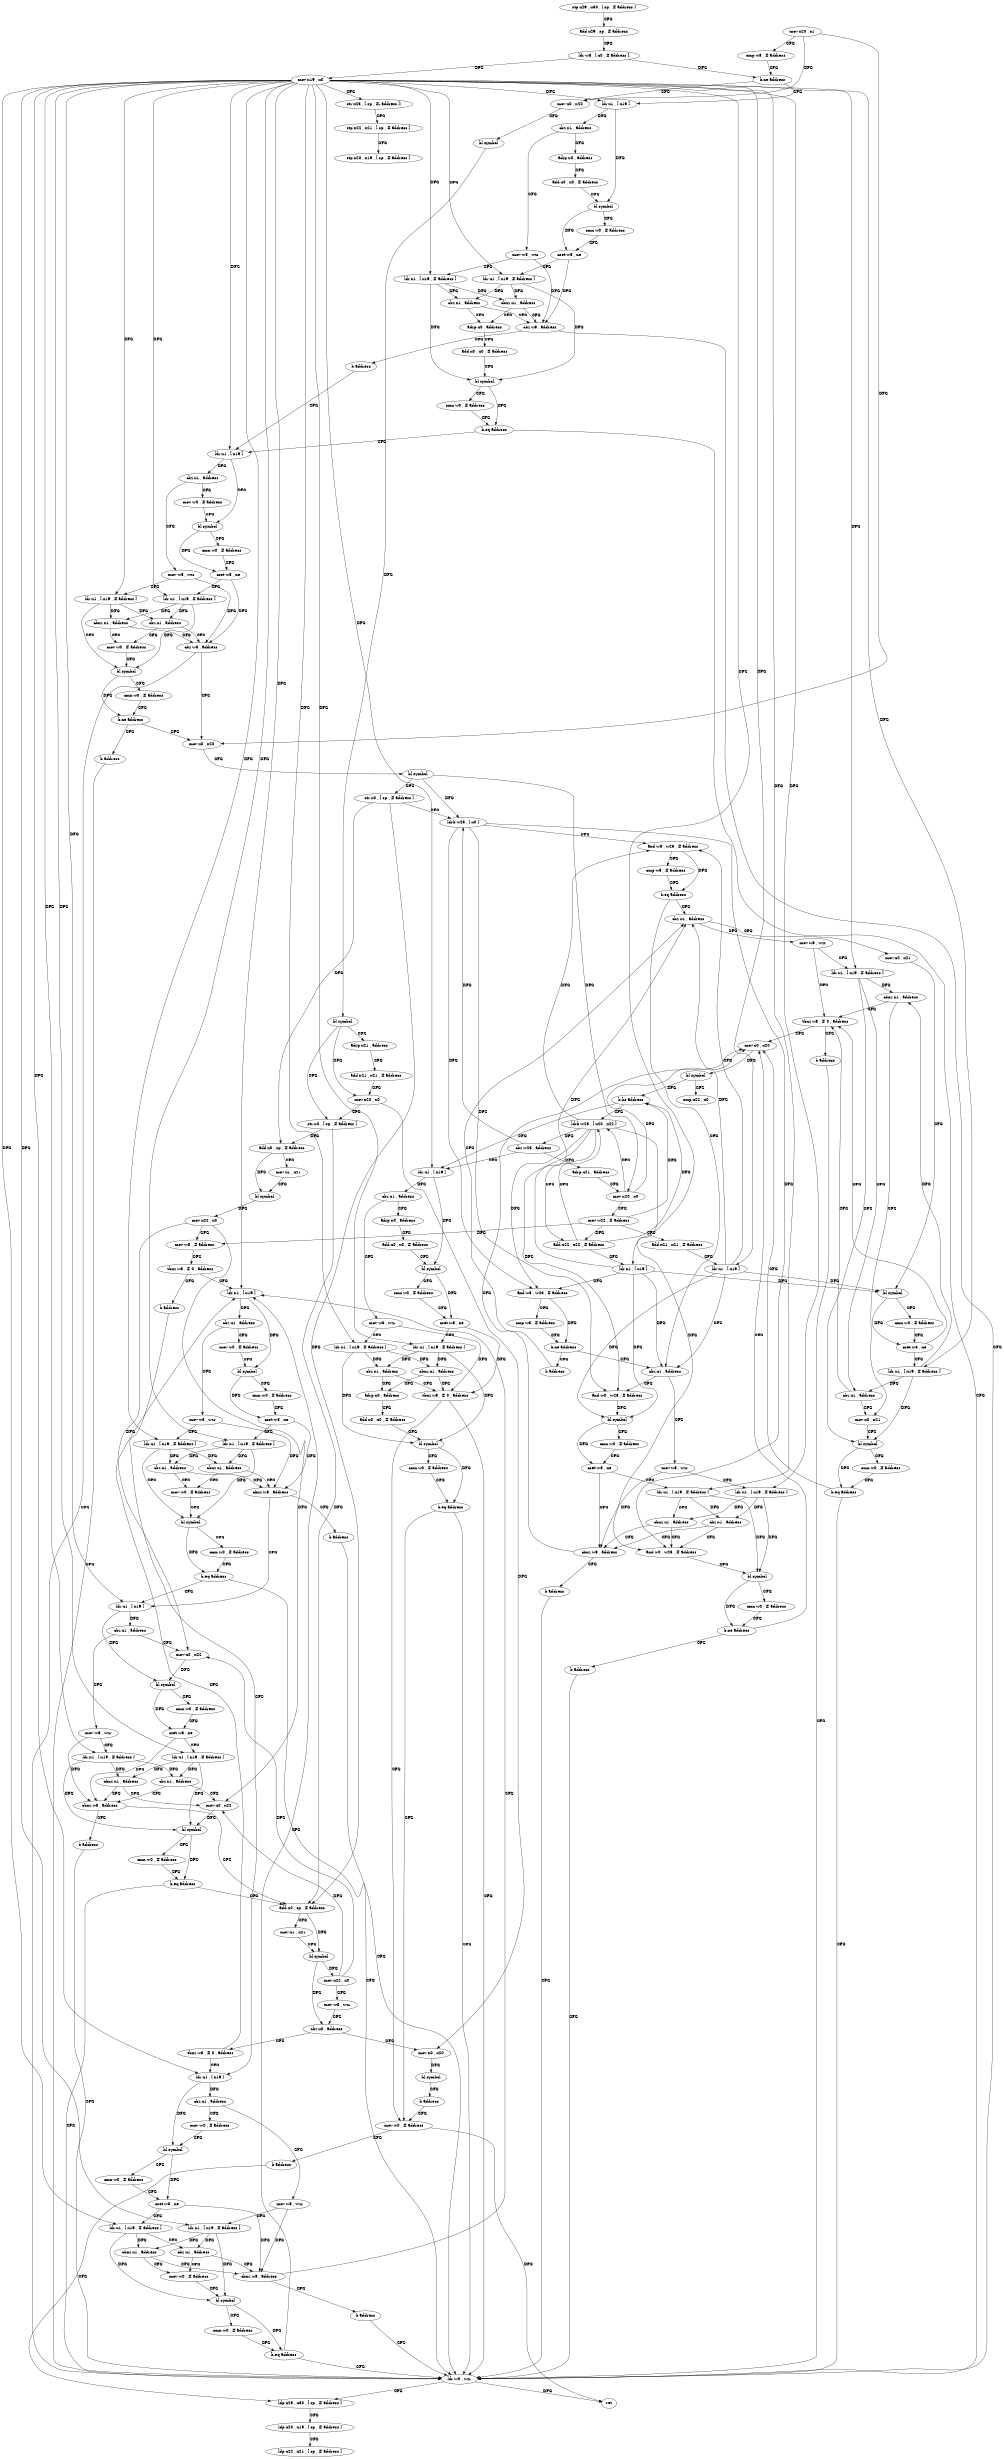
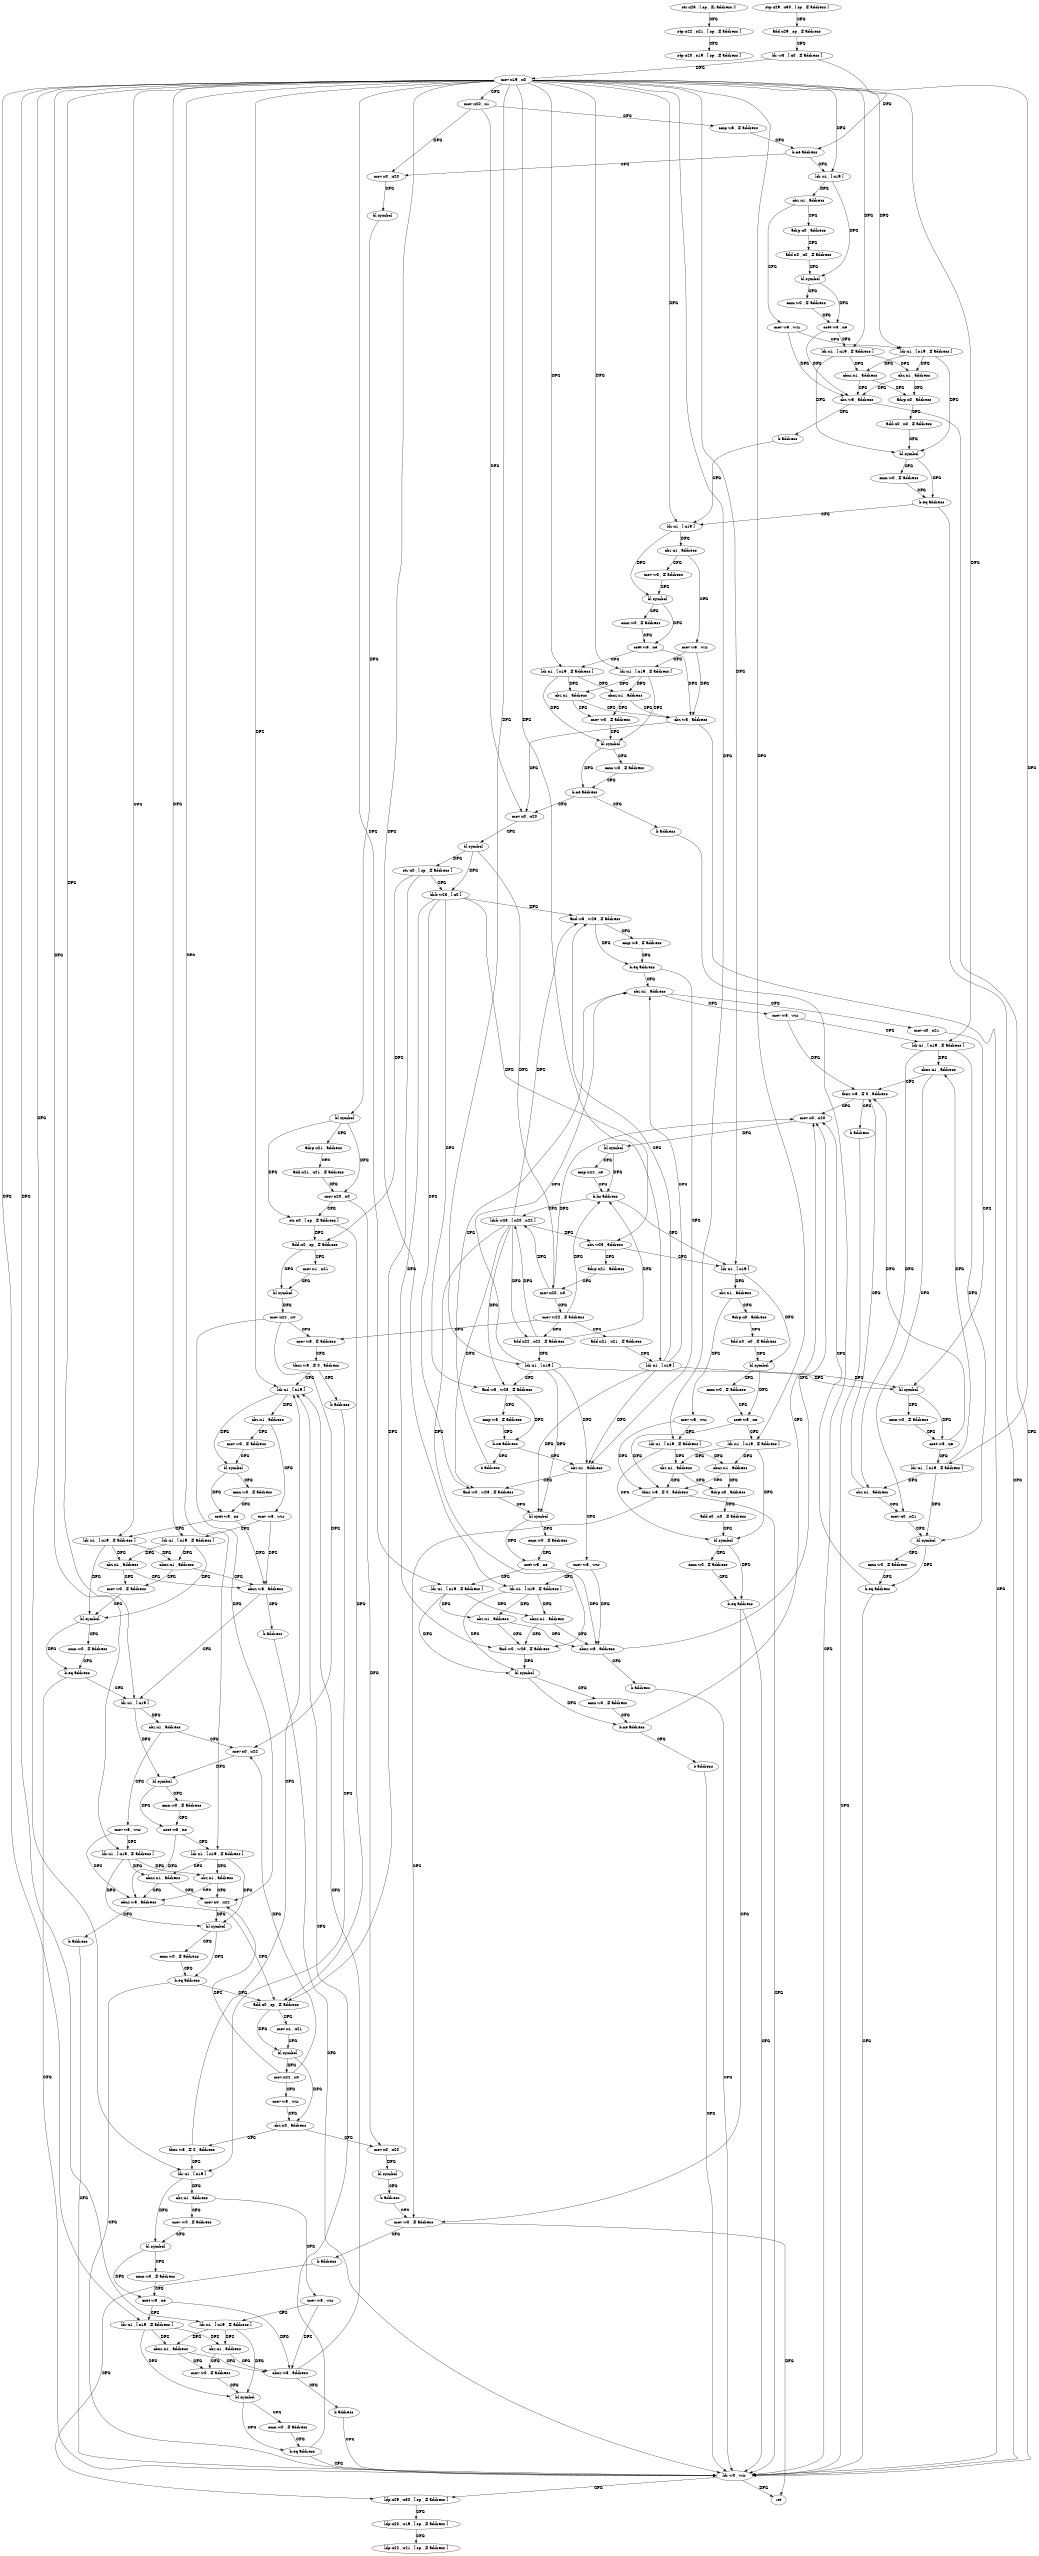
(340, 91) -> (492, 90)
(463, 1004) -> (536, 1093)
none -> (597, 1183)
